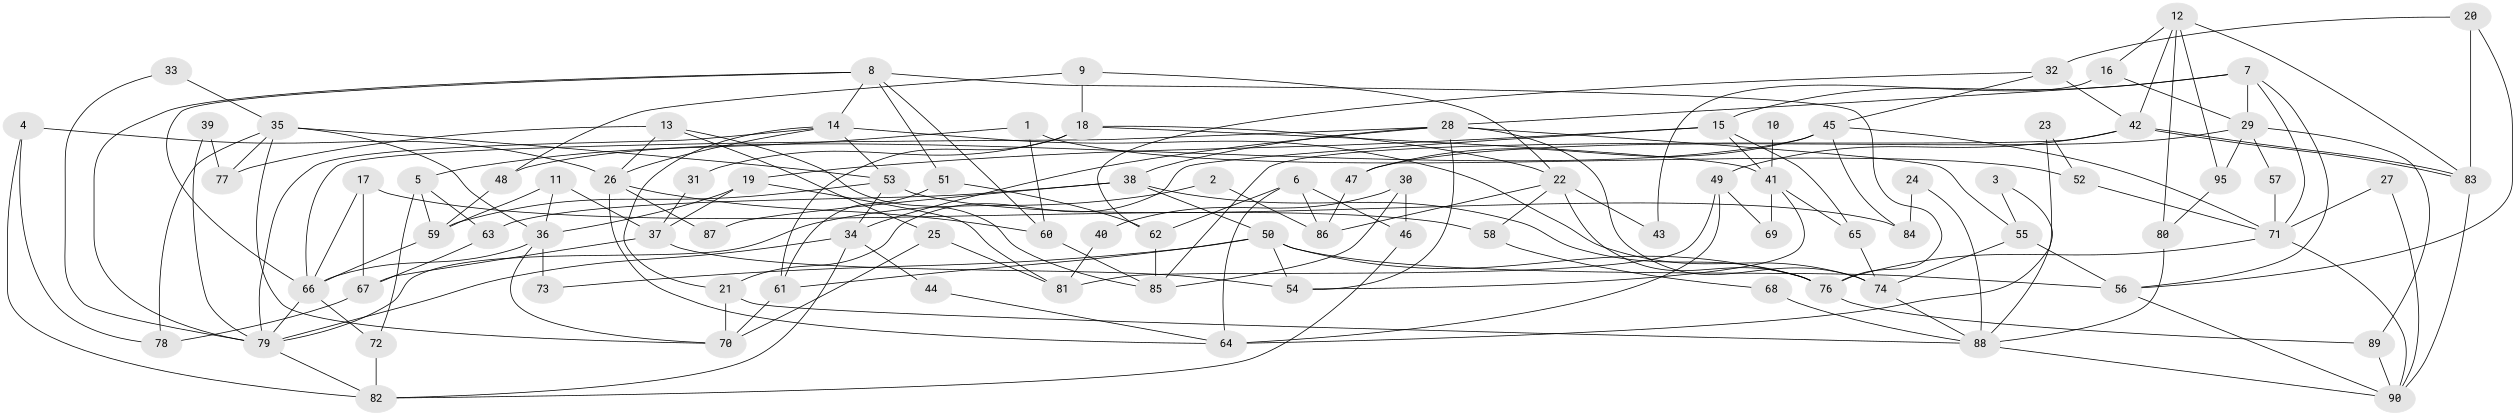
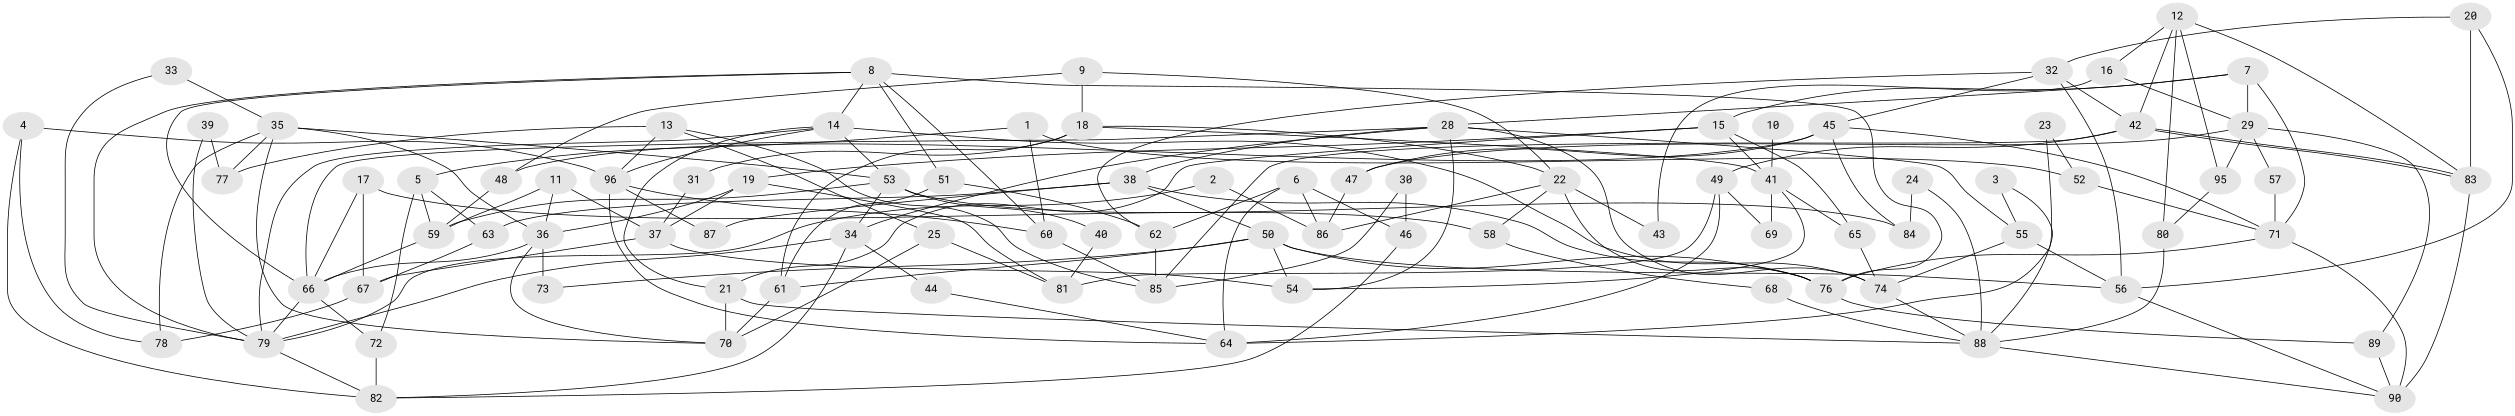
(610, 180) -> (610, 180)
(2387, 180) -> none
(1254, 208) -> (995, 208)
(2312, 237) -> (2109, 174)
